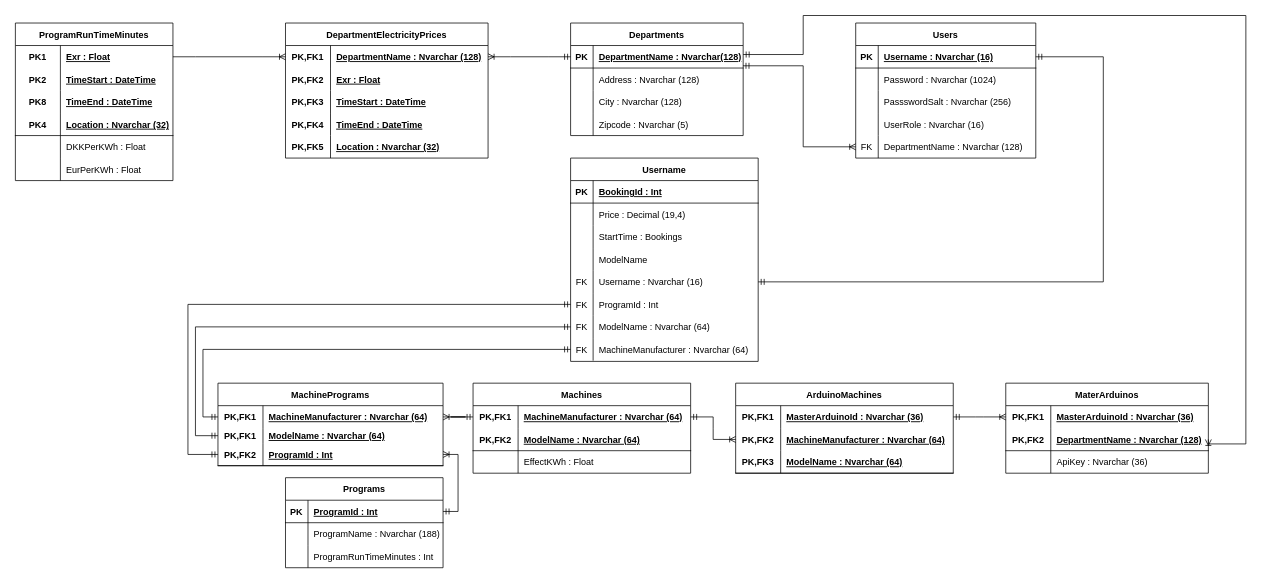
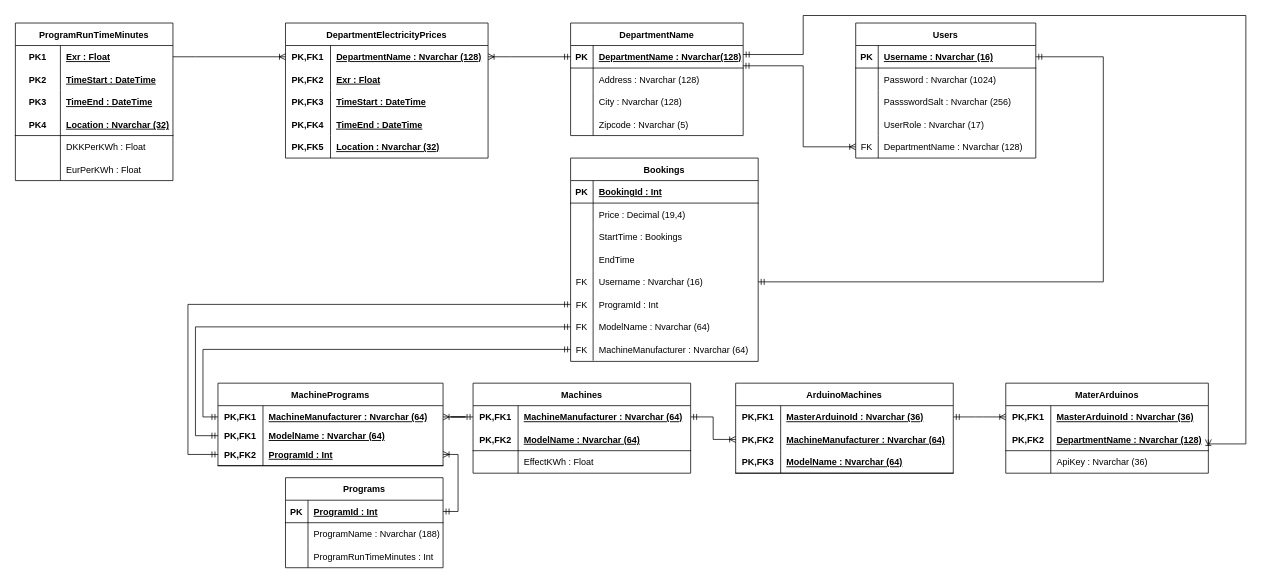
(656, 35) -> (656, 35)
(38, 102) -> (38, 102)
(938, 125) -> (938, 125)
(664, 170) -> (664, 170)
(620, 260) -> (615, 260)
